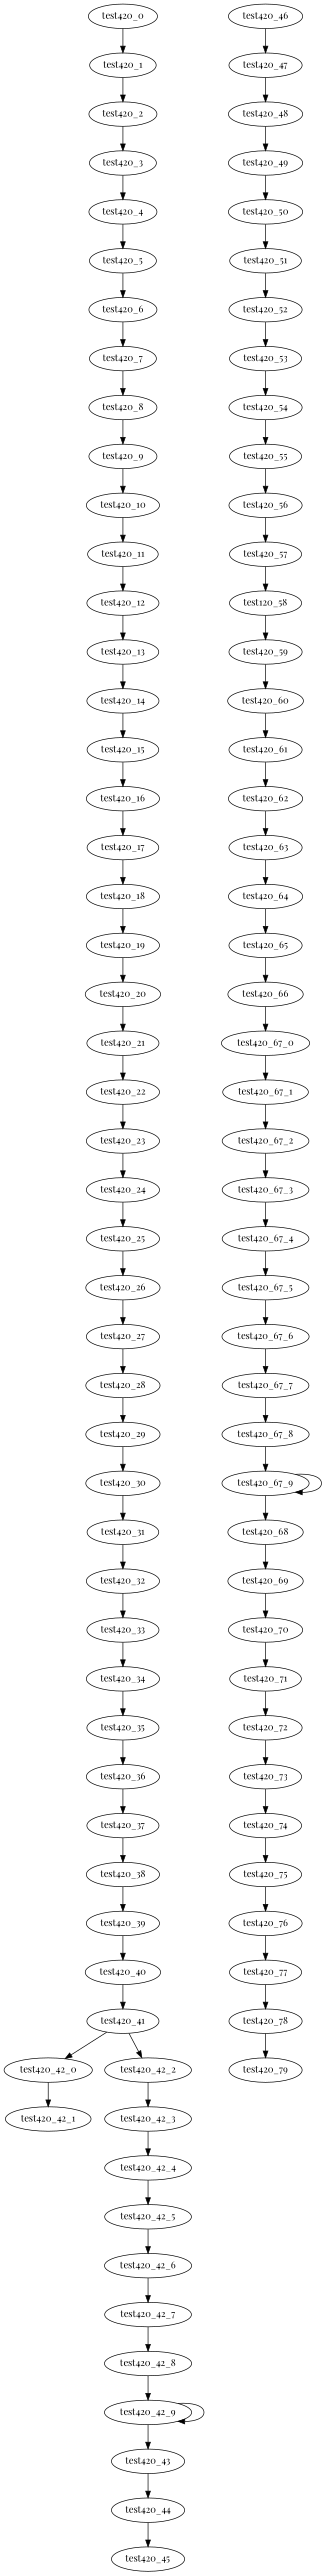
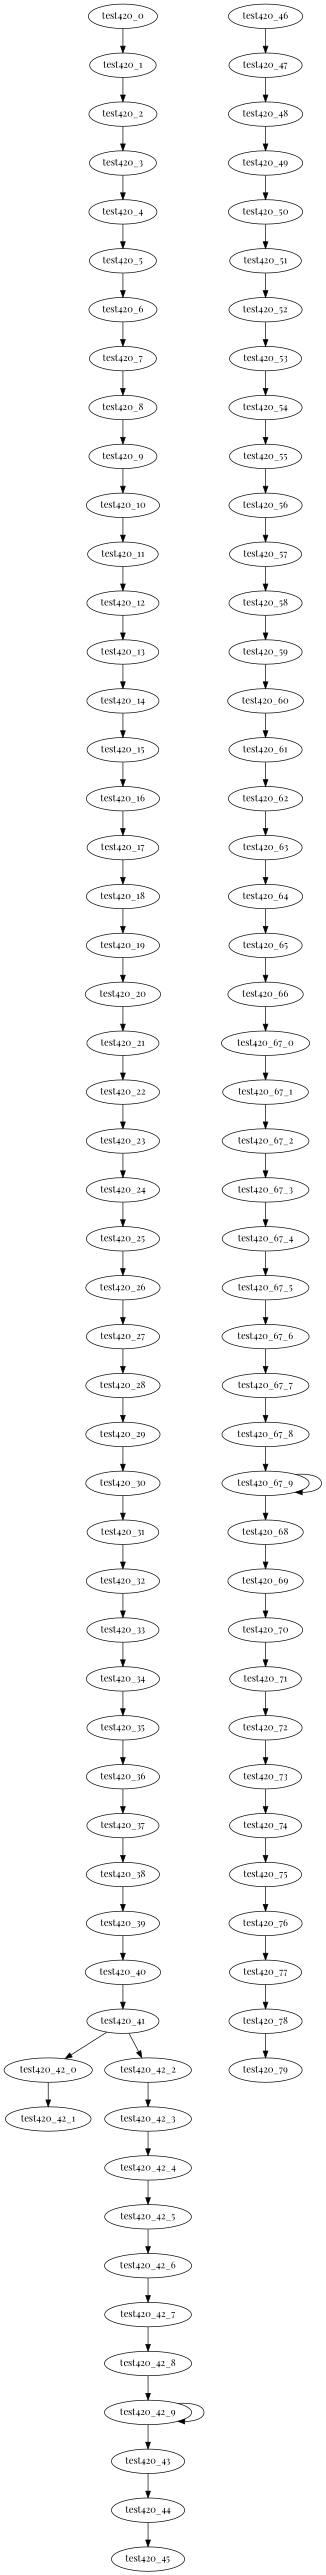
(266, 603) -> (266, 603)
